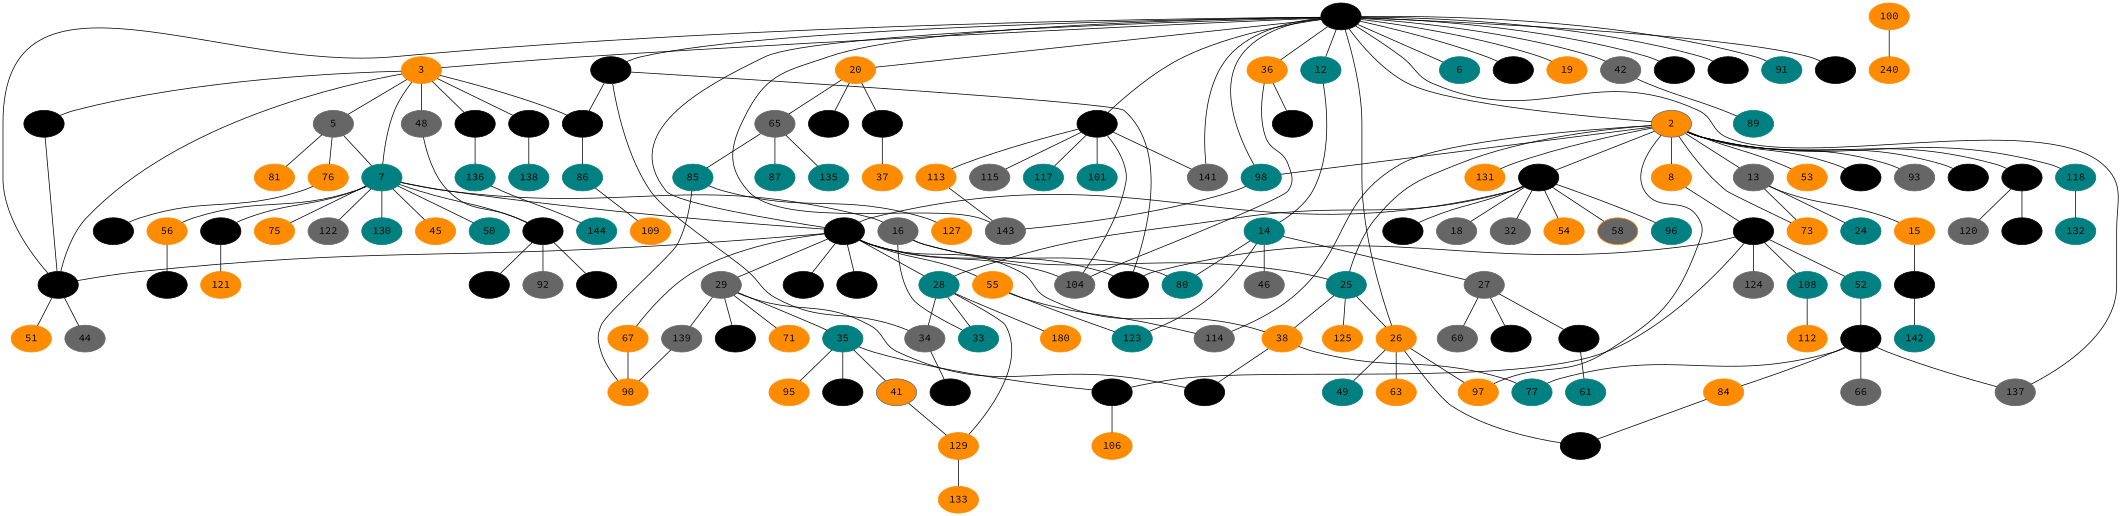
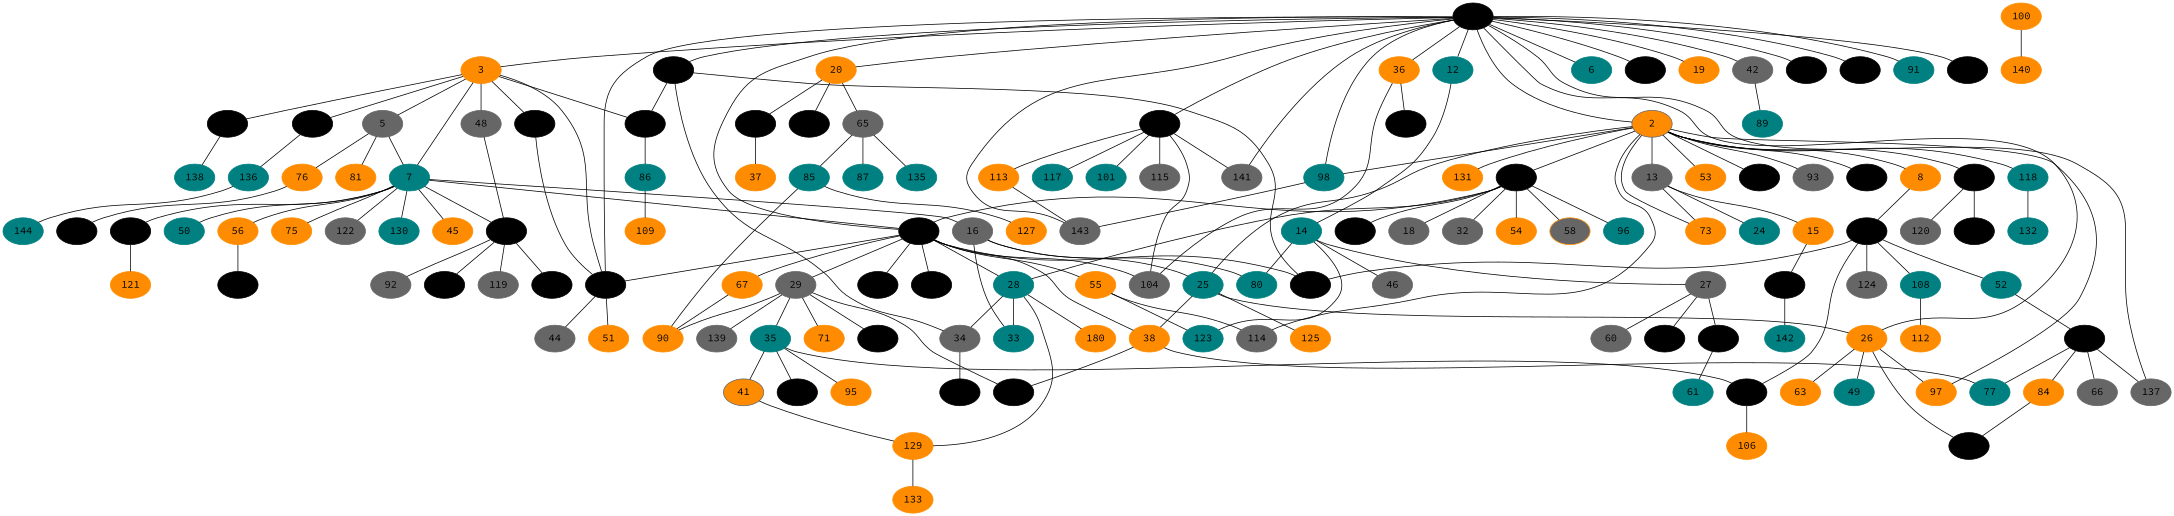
(1889, 70) -> (2021, 70)
none -> (498, 285)
(655, 365) -> (729, 312)
